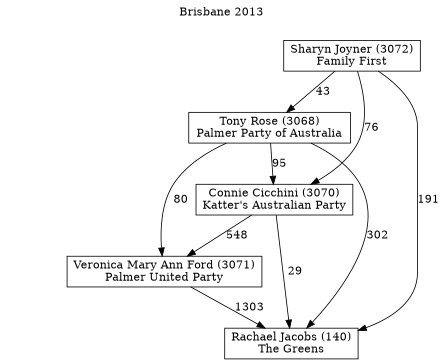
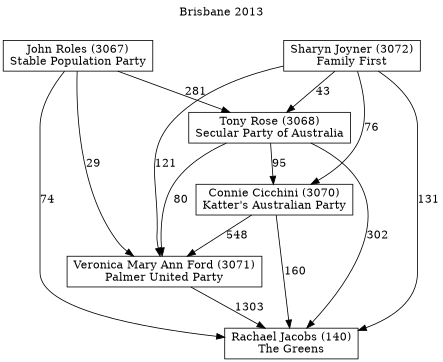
none -> (78, 56)
none -> (171, 123)
(270, 128) -> (270, 128)
(429, 200) -> (429, 200)
(295, 272) -> (295, 272)
